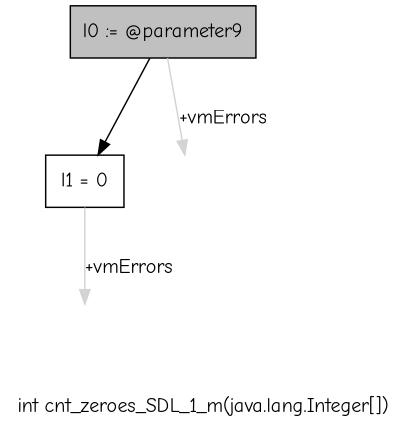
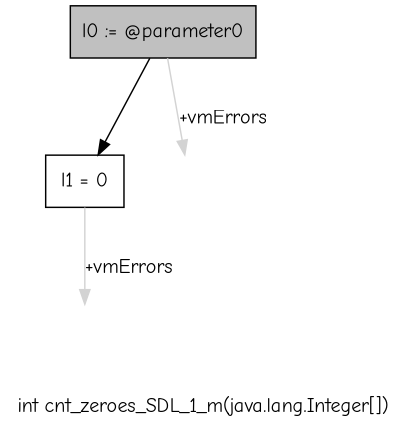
(163, 32) -> (163, 32)
